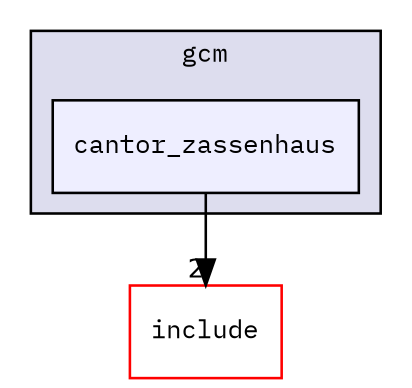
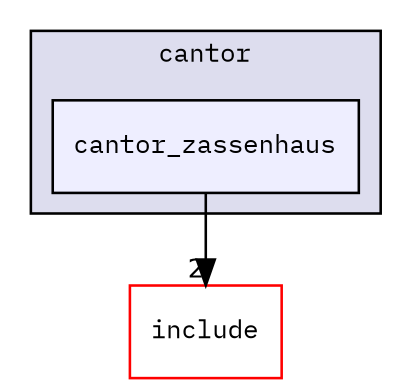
(206, 55) -> (206, 55)
